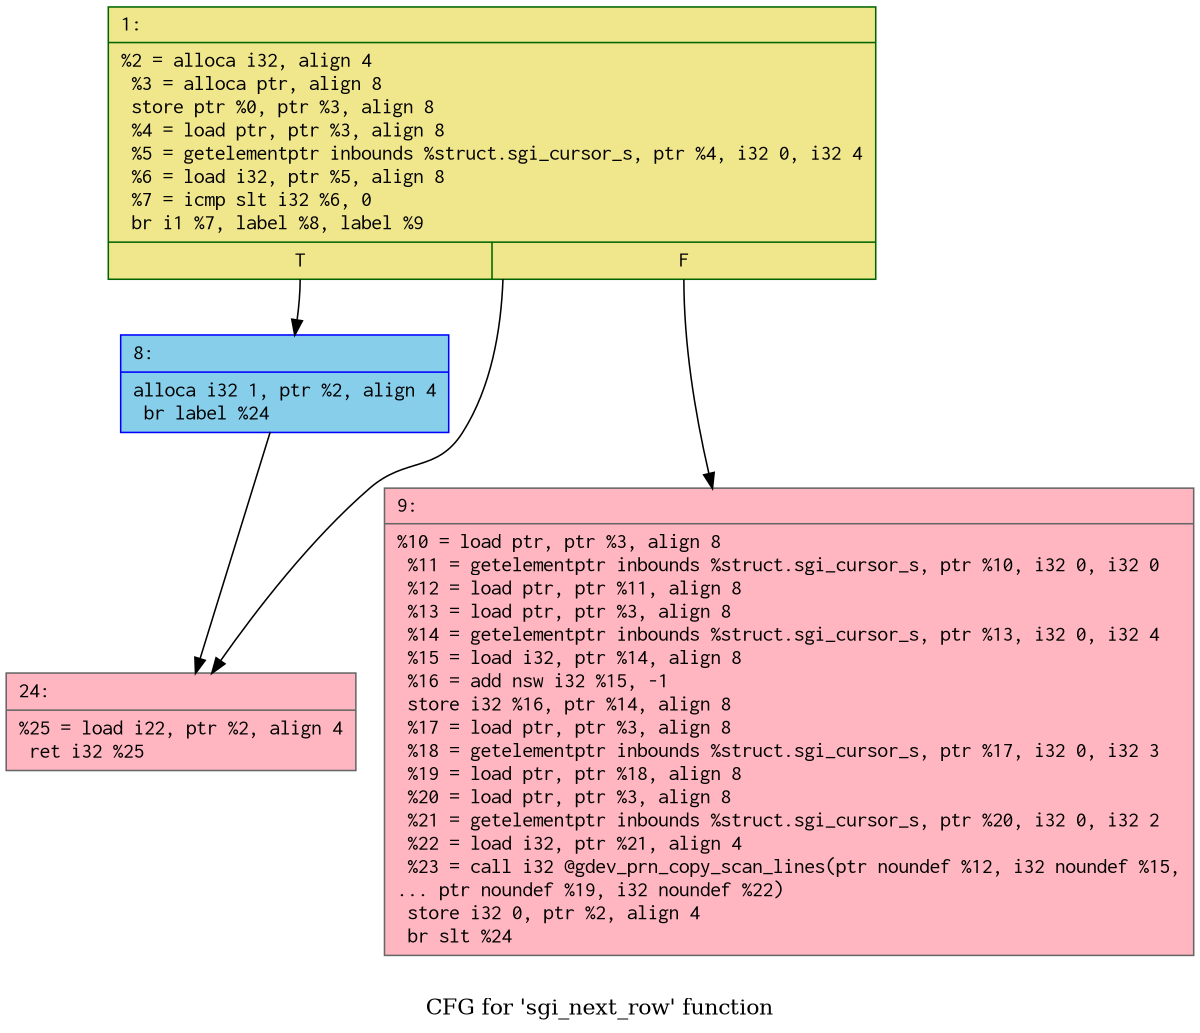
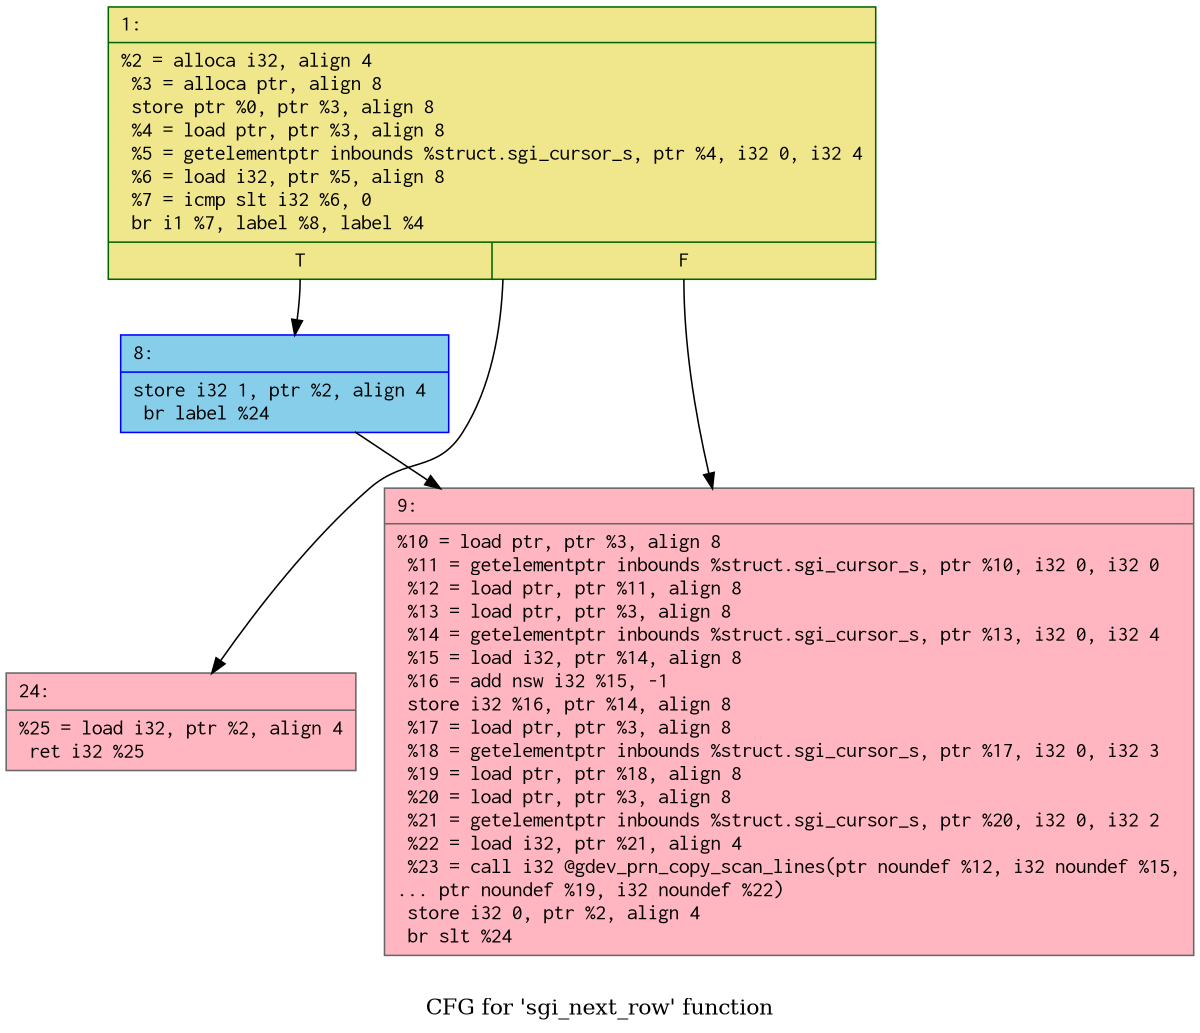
(272, 223) -> (272, 223)
(285, 390) -> (280, 390)
(235, 545) -> (391, 456)
(181, 728) -> (181, 728)
